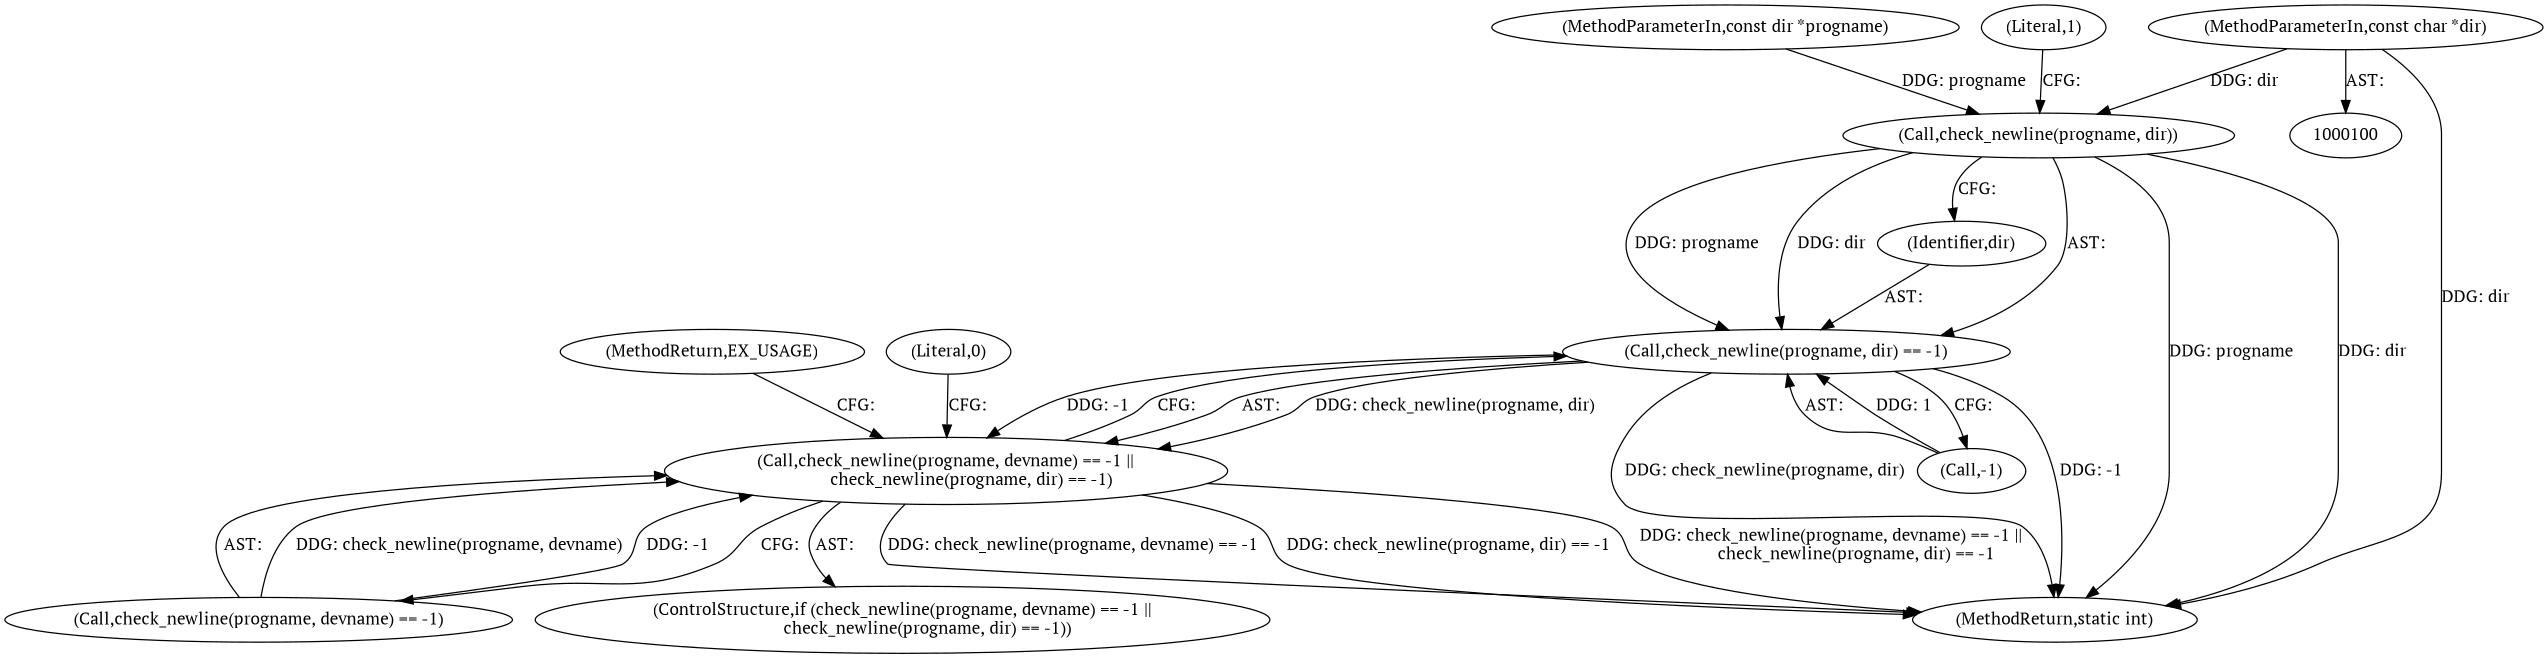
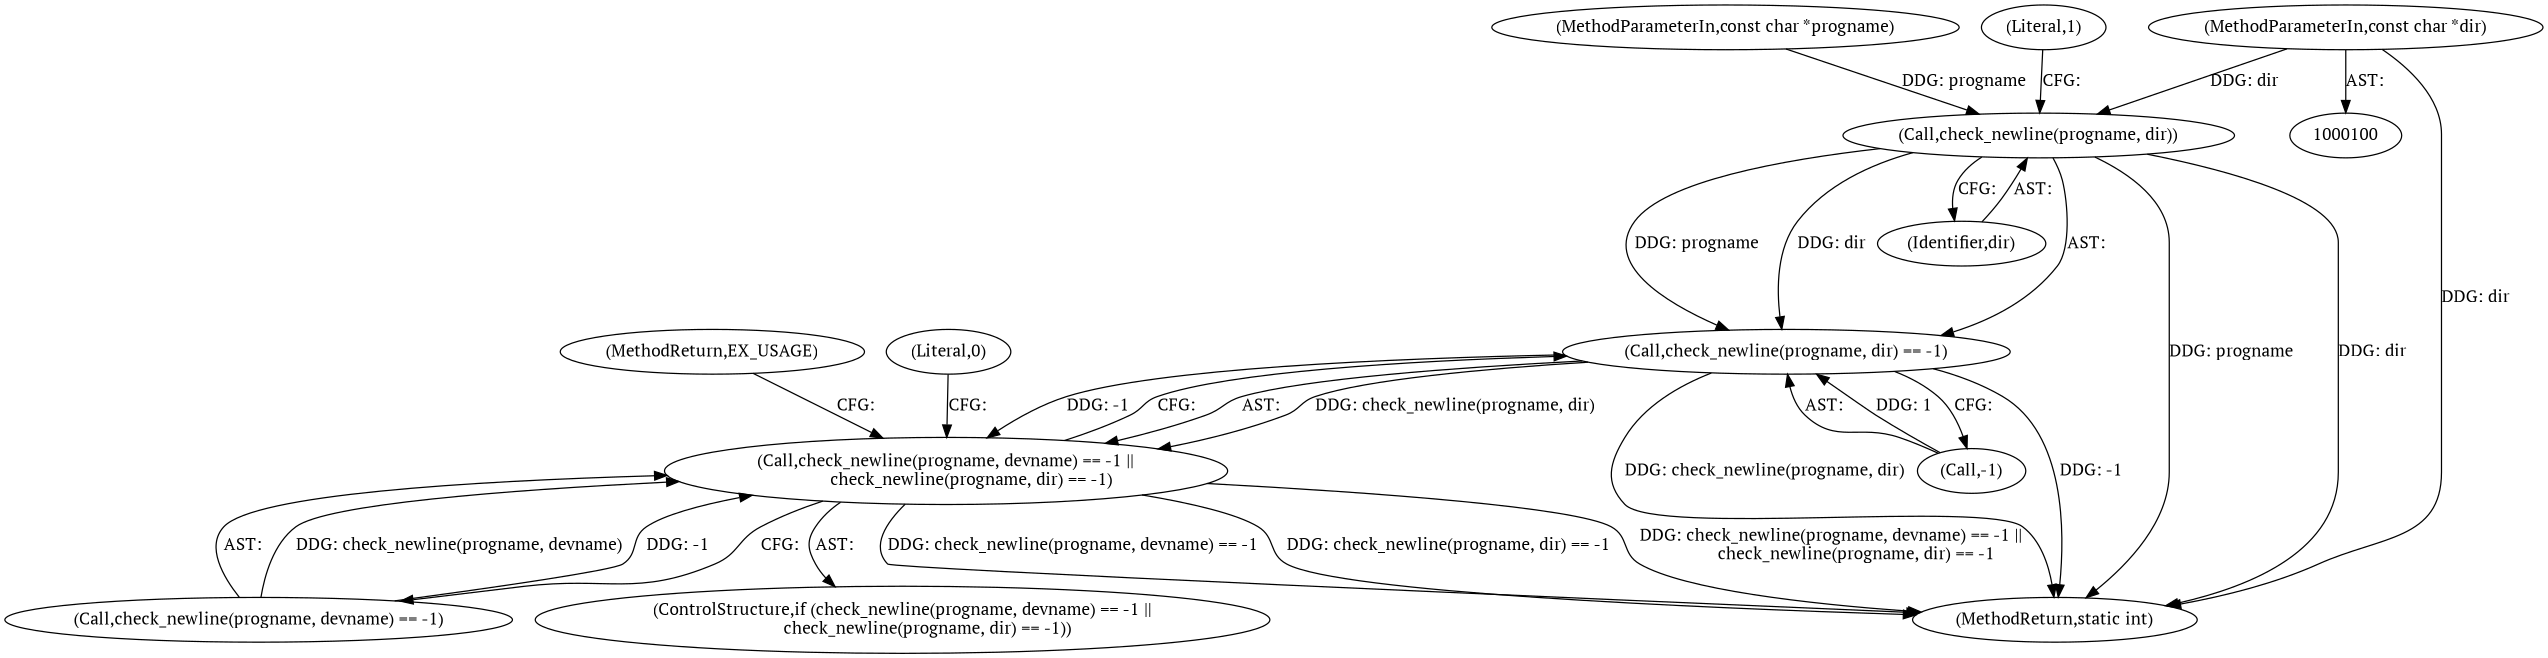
(1725, 27) -> (1725, 27)
(1880, 294) -> (2003, 197)
